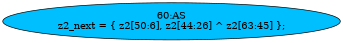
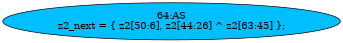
(172, 21) -> (172, 21)
